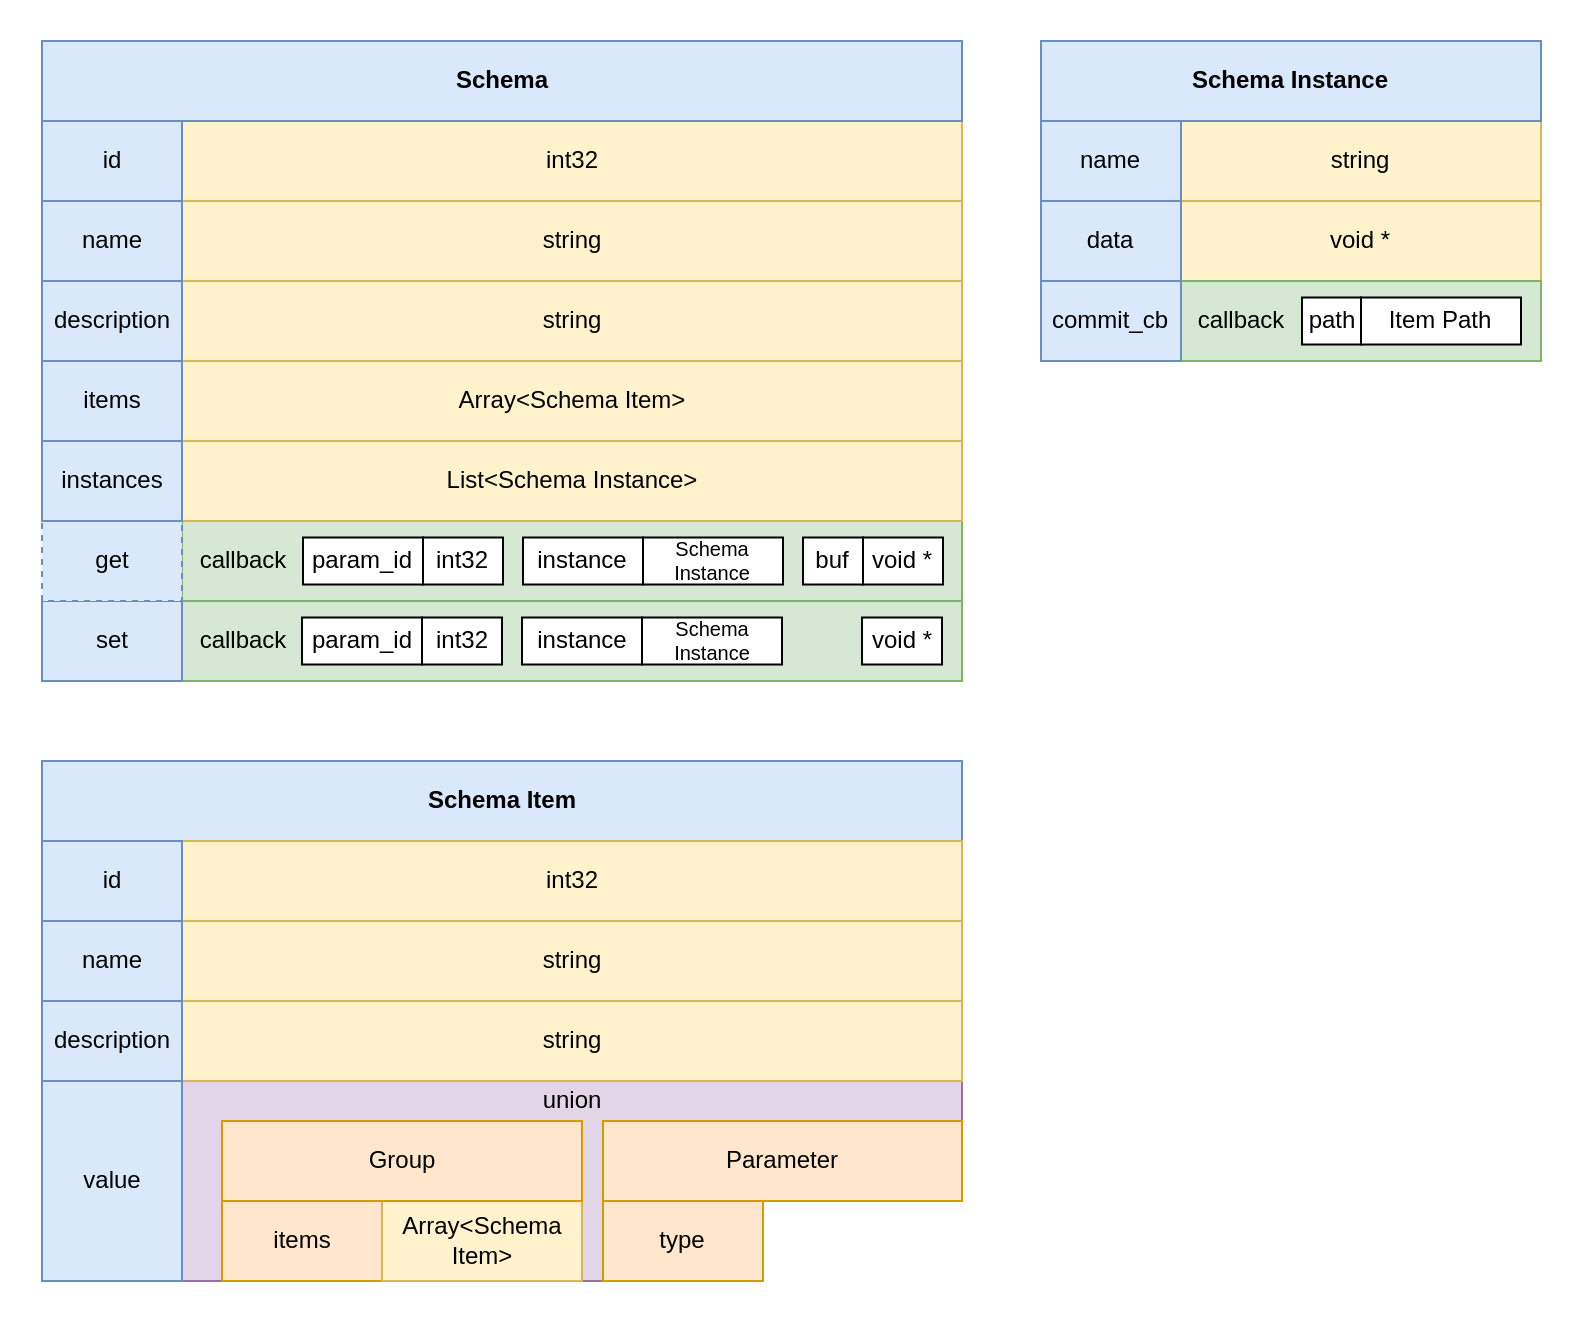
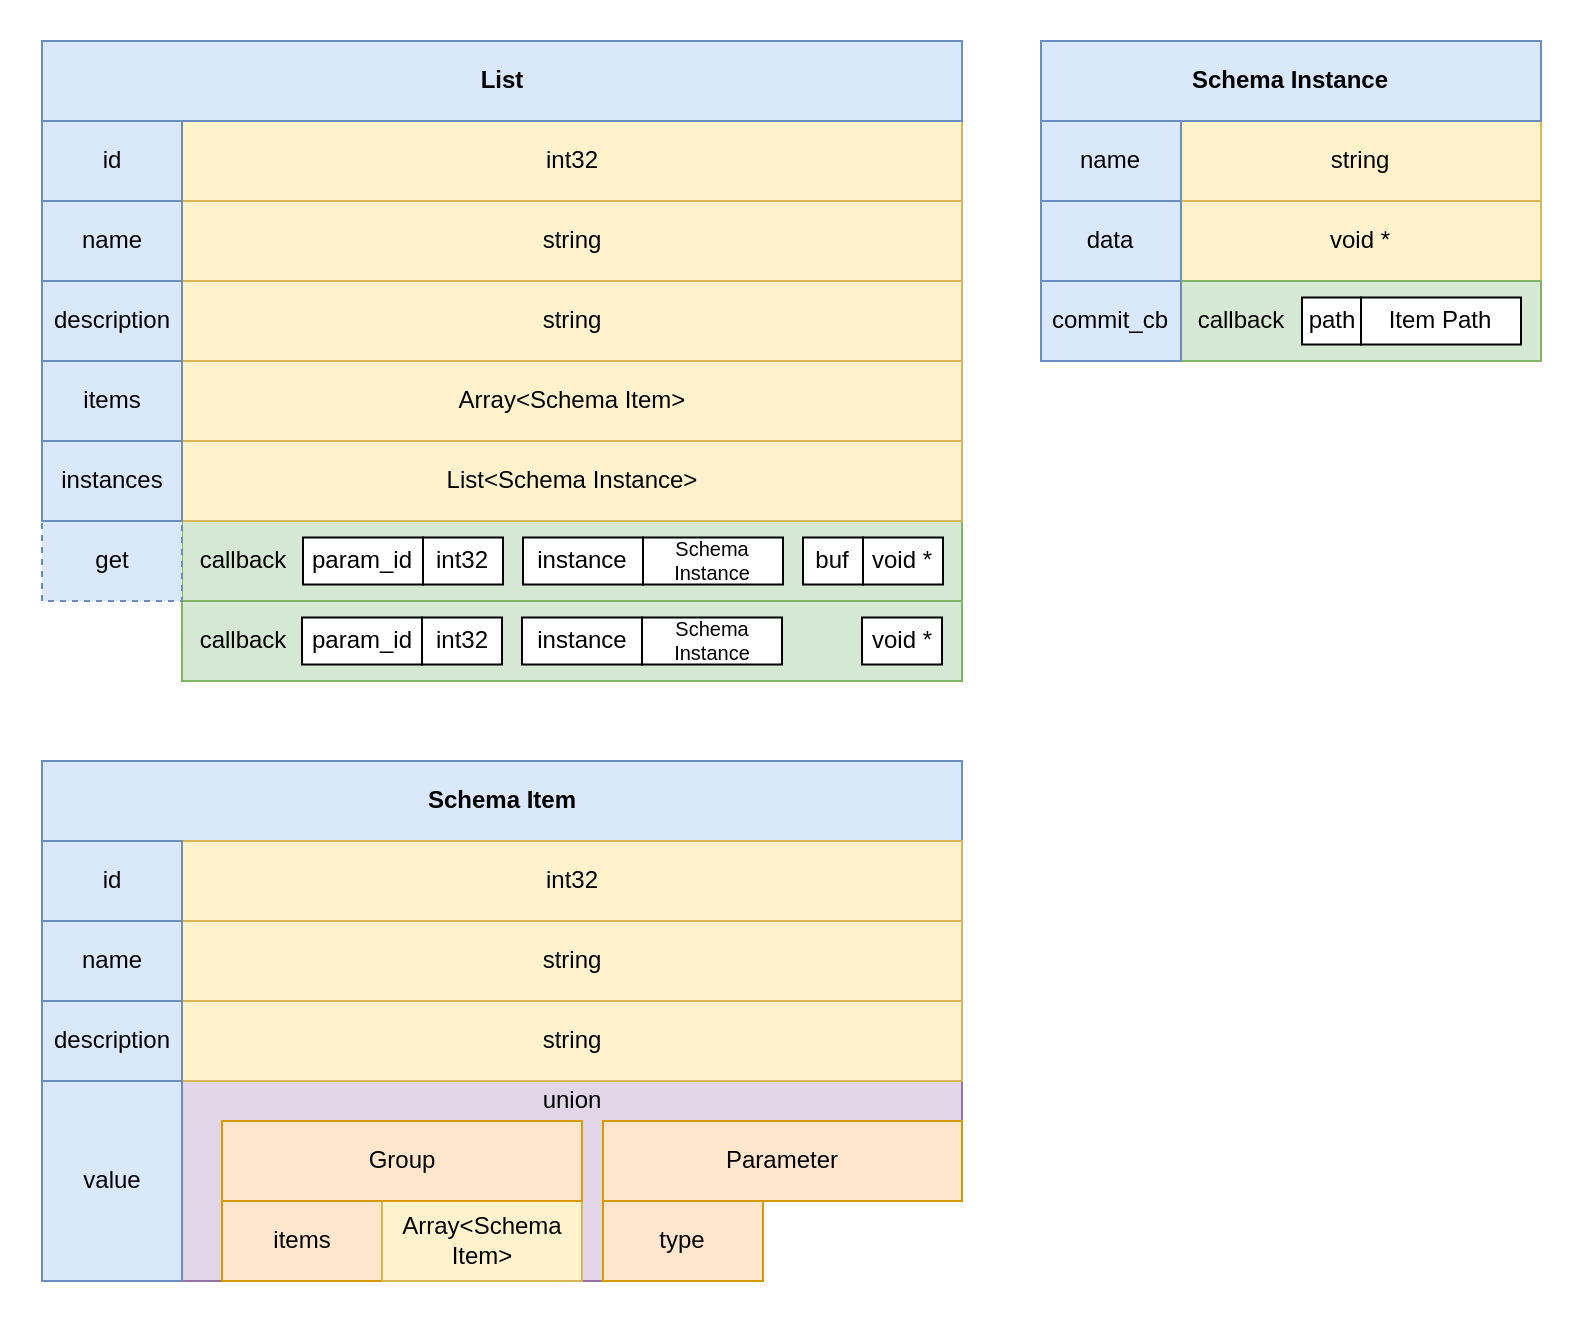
(503, 81) -> (503, 81)
(112, 641) -> none
